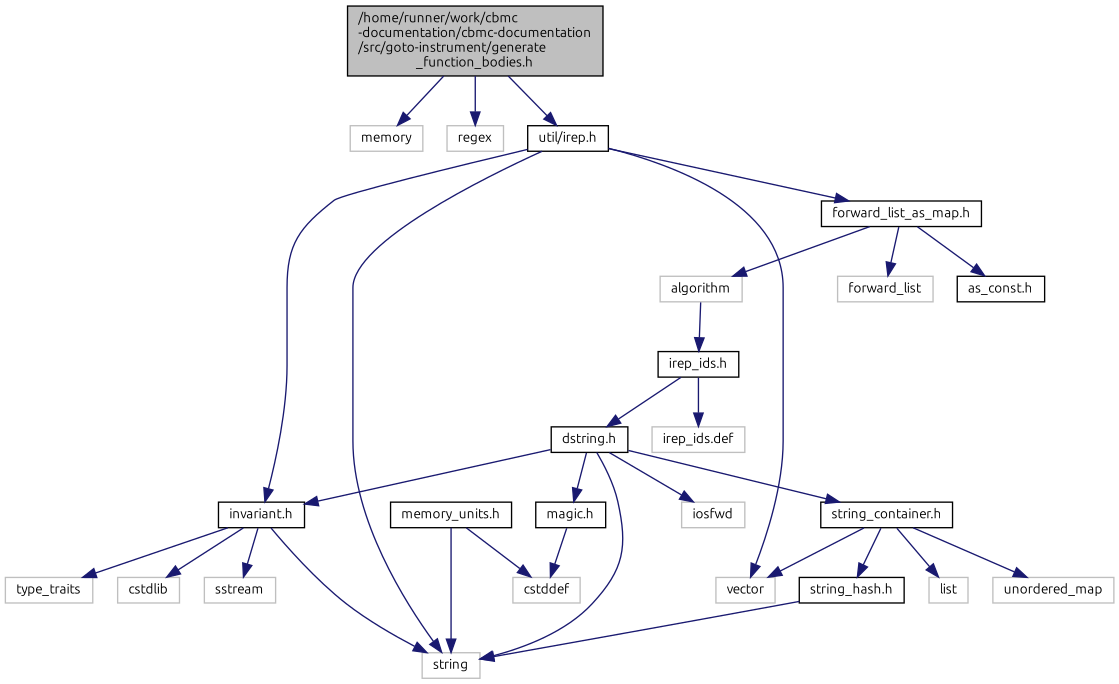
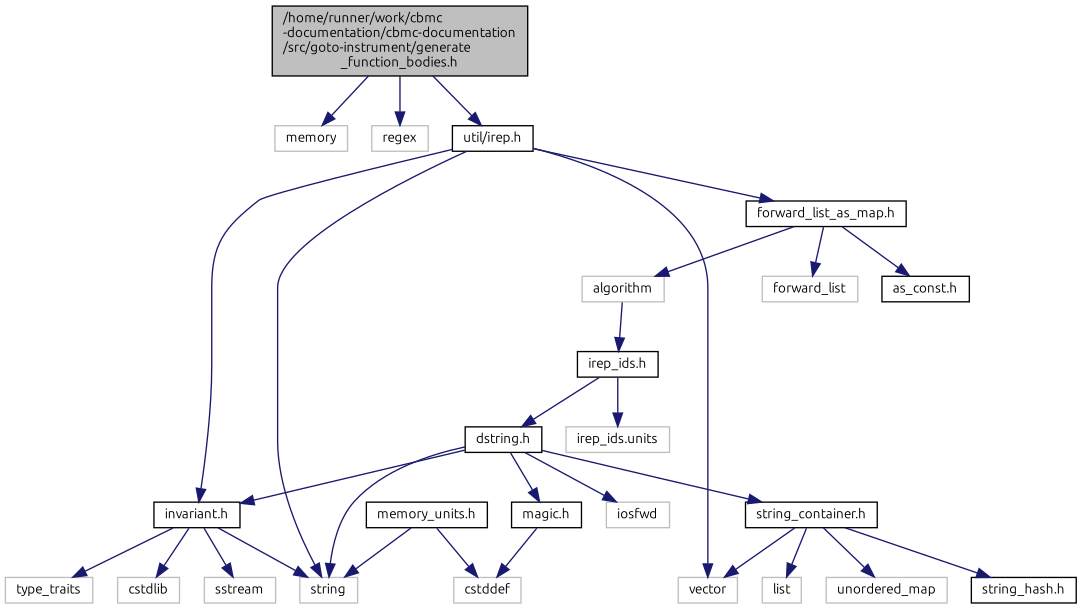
(698, 440) -> (618, 440)
(647, 629) -> none
